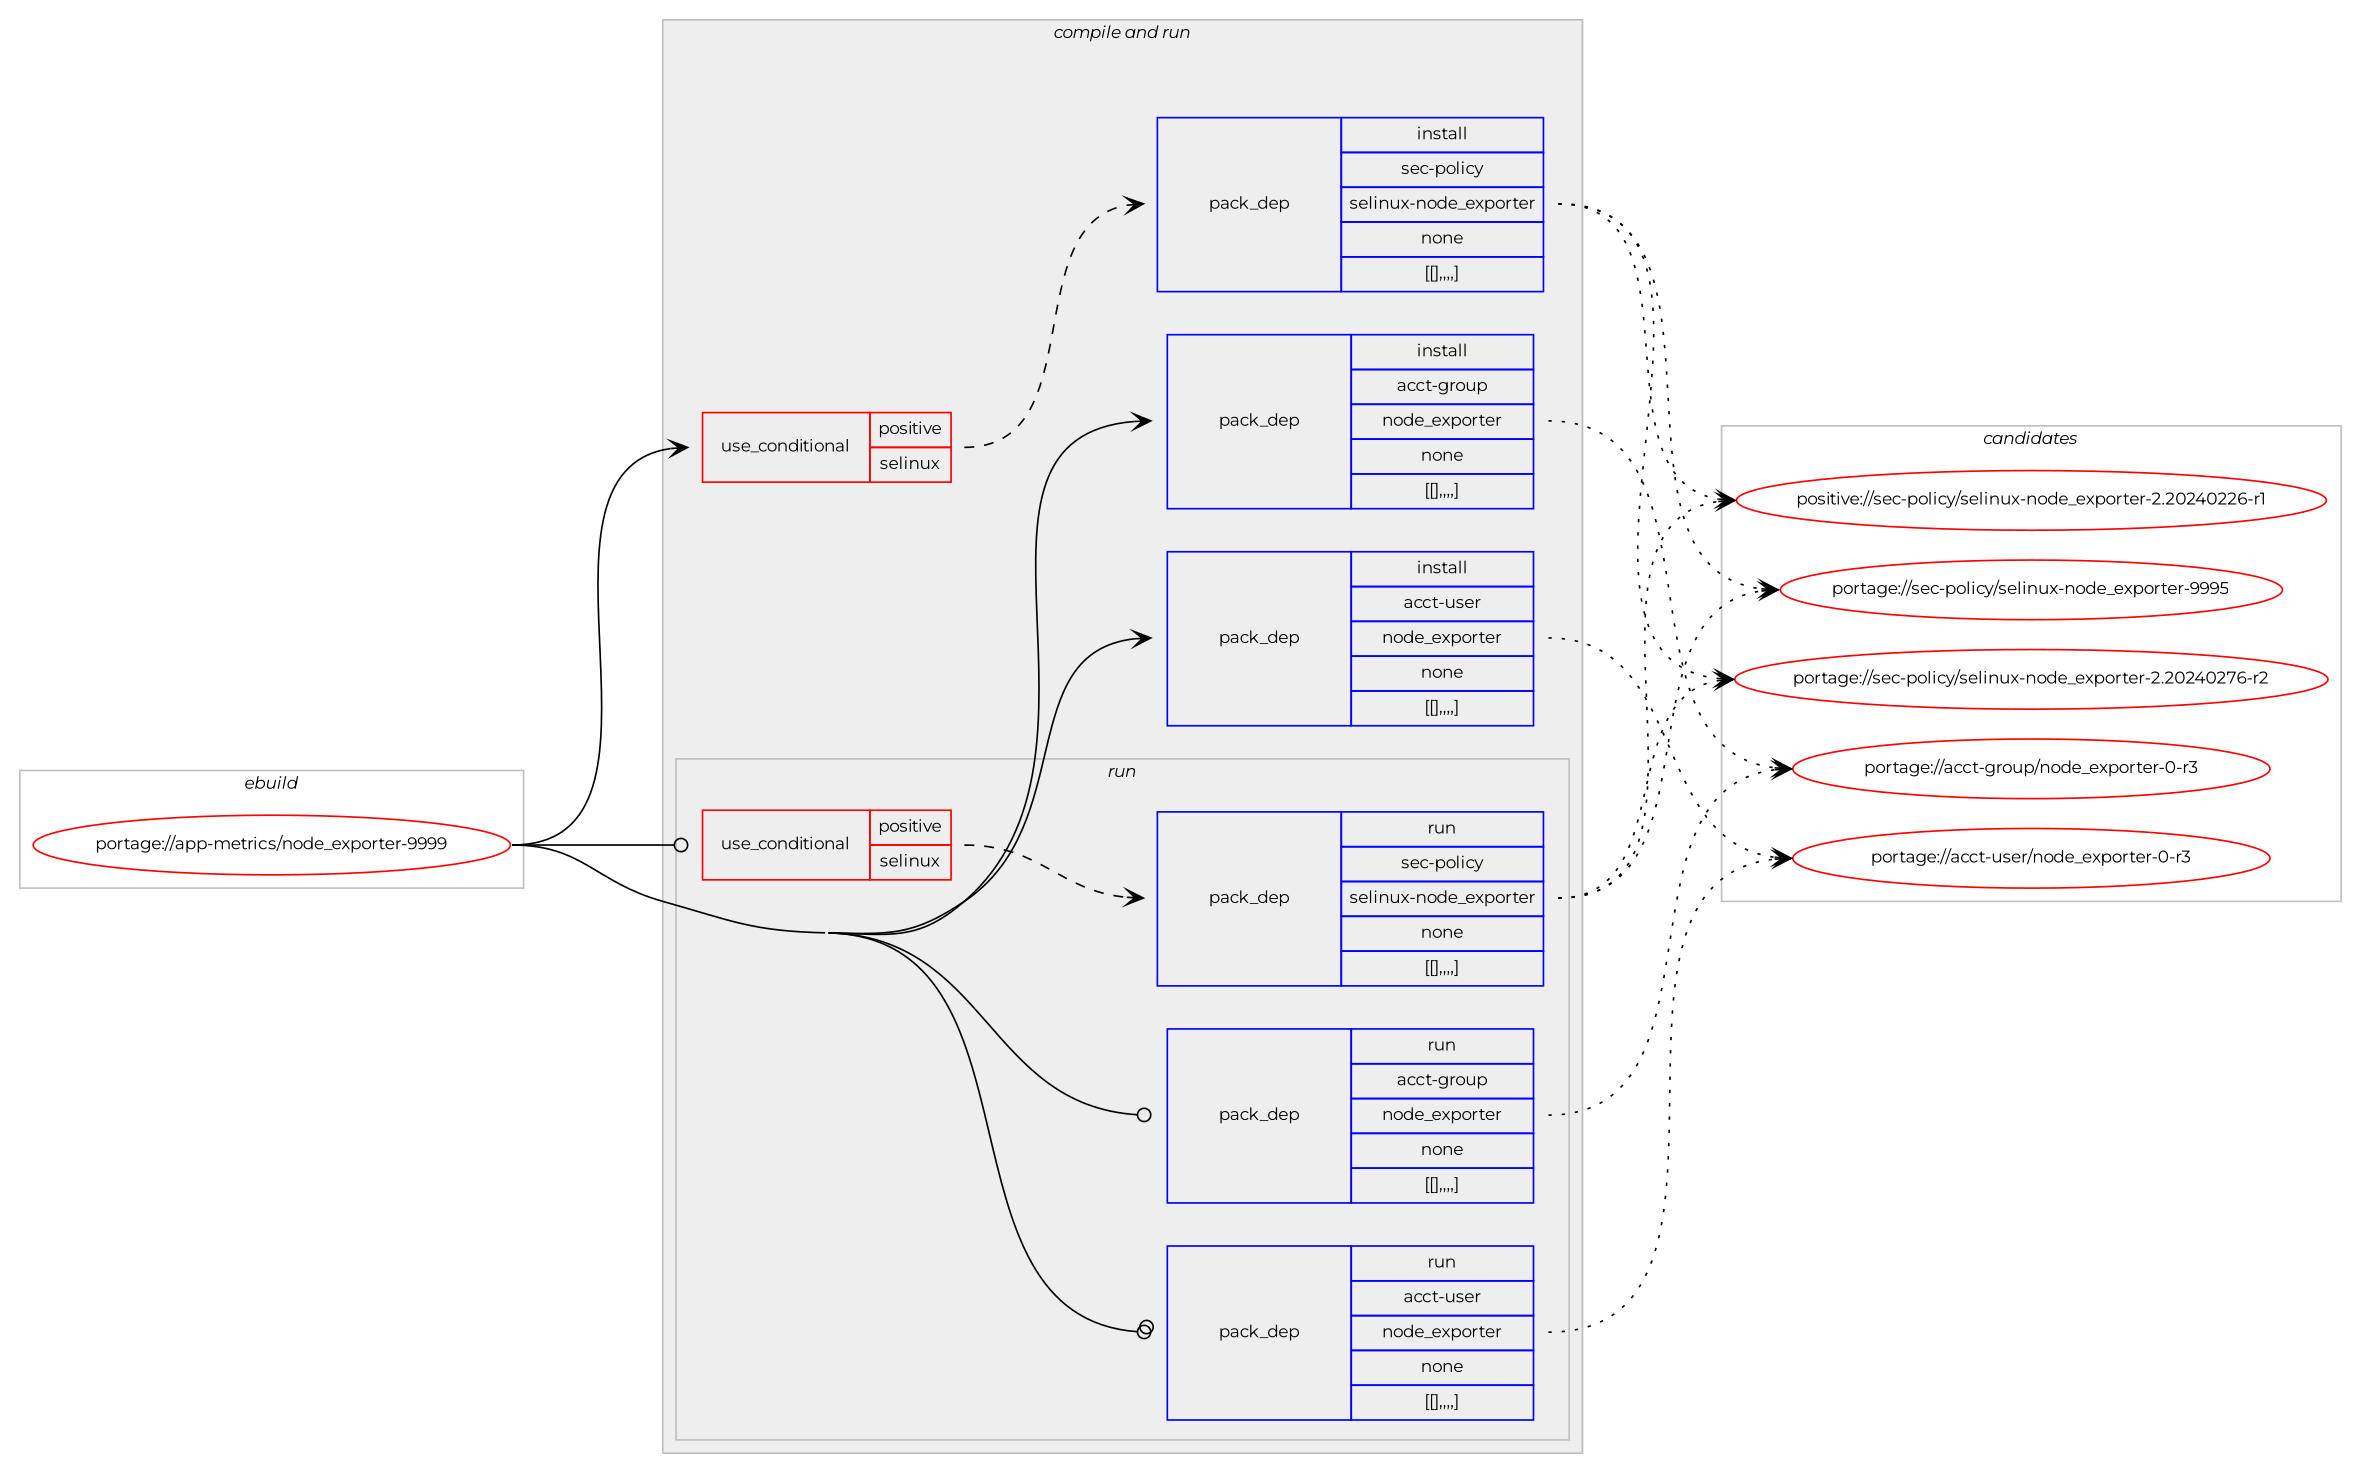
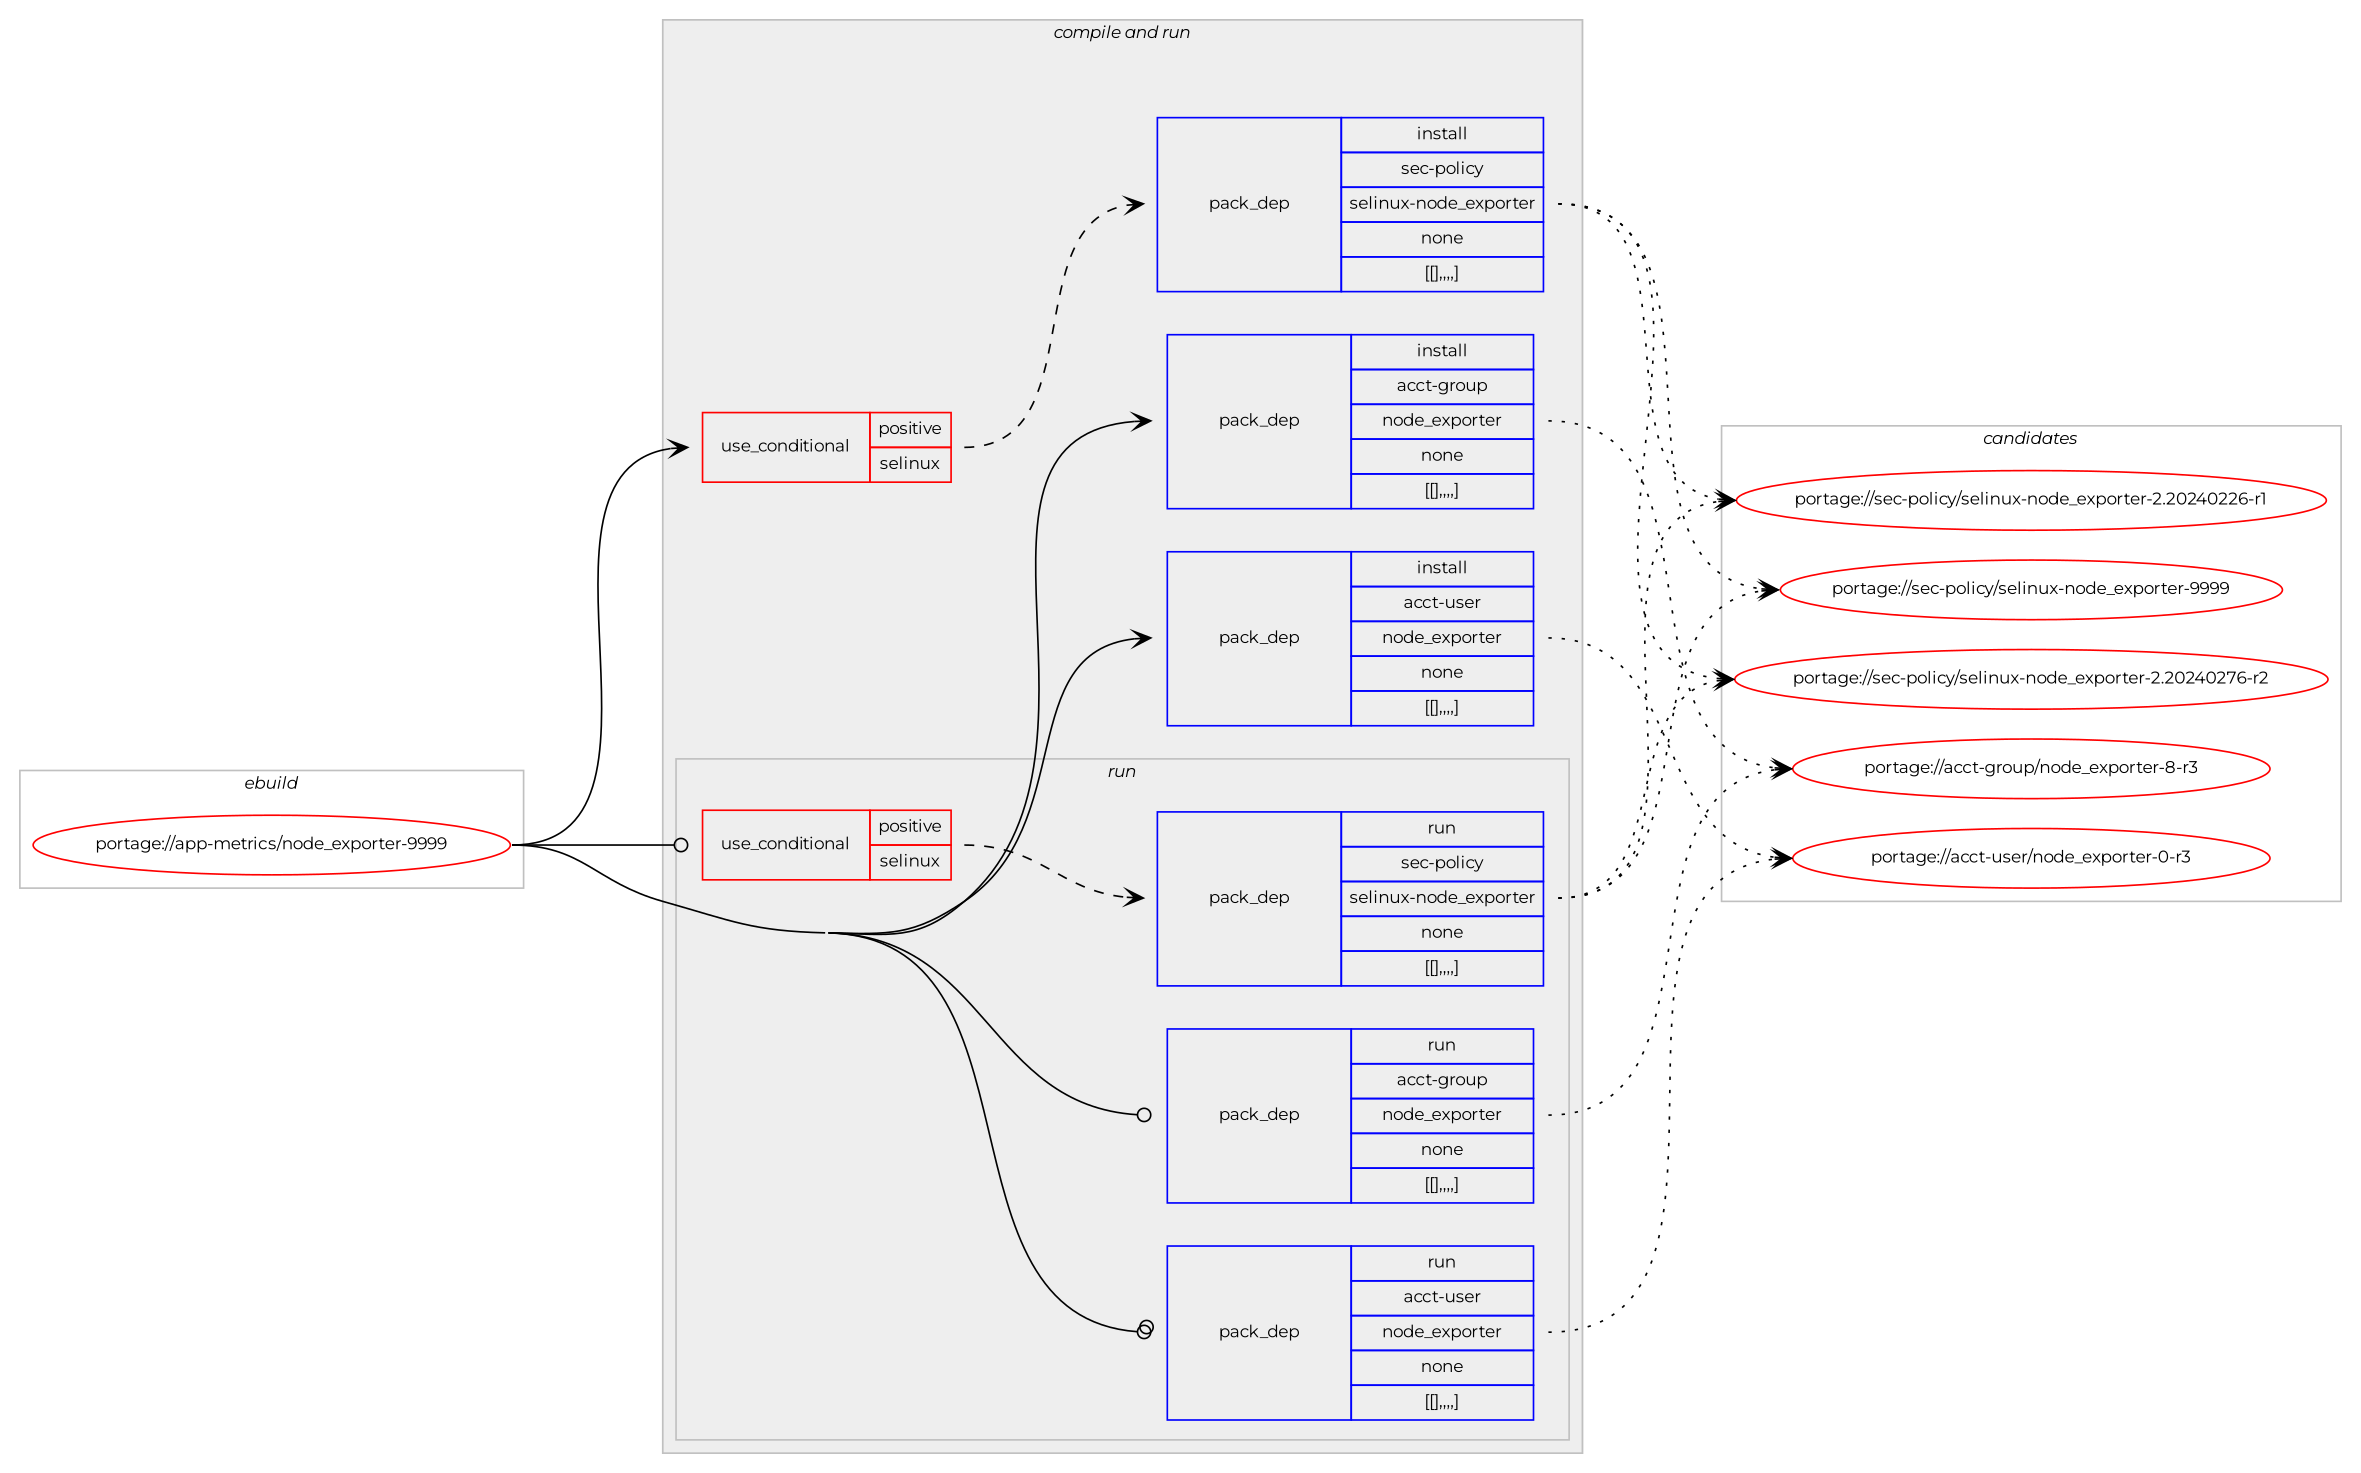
(2031, 500) -> (2031, 500)
(2031, 590) -> (2031, 590)
(2031, 769) -> (2031, 769)
